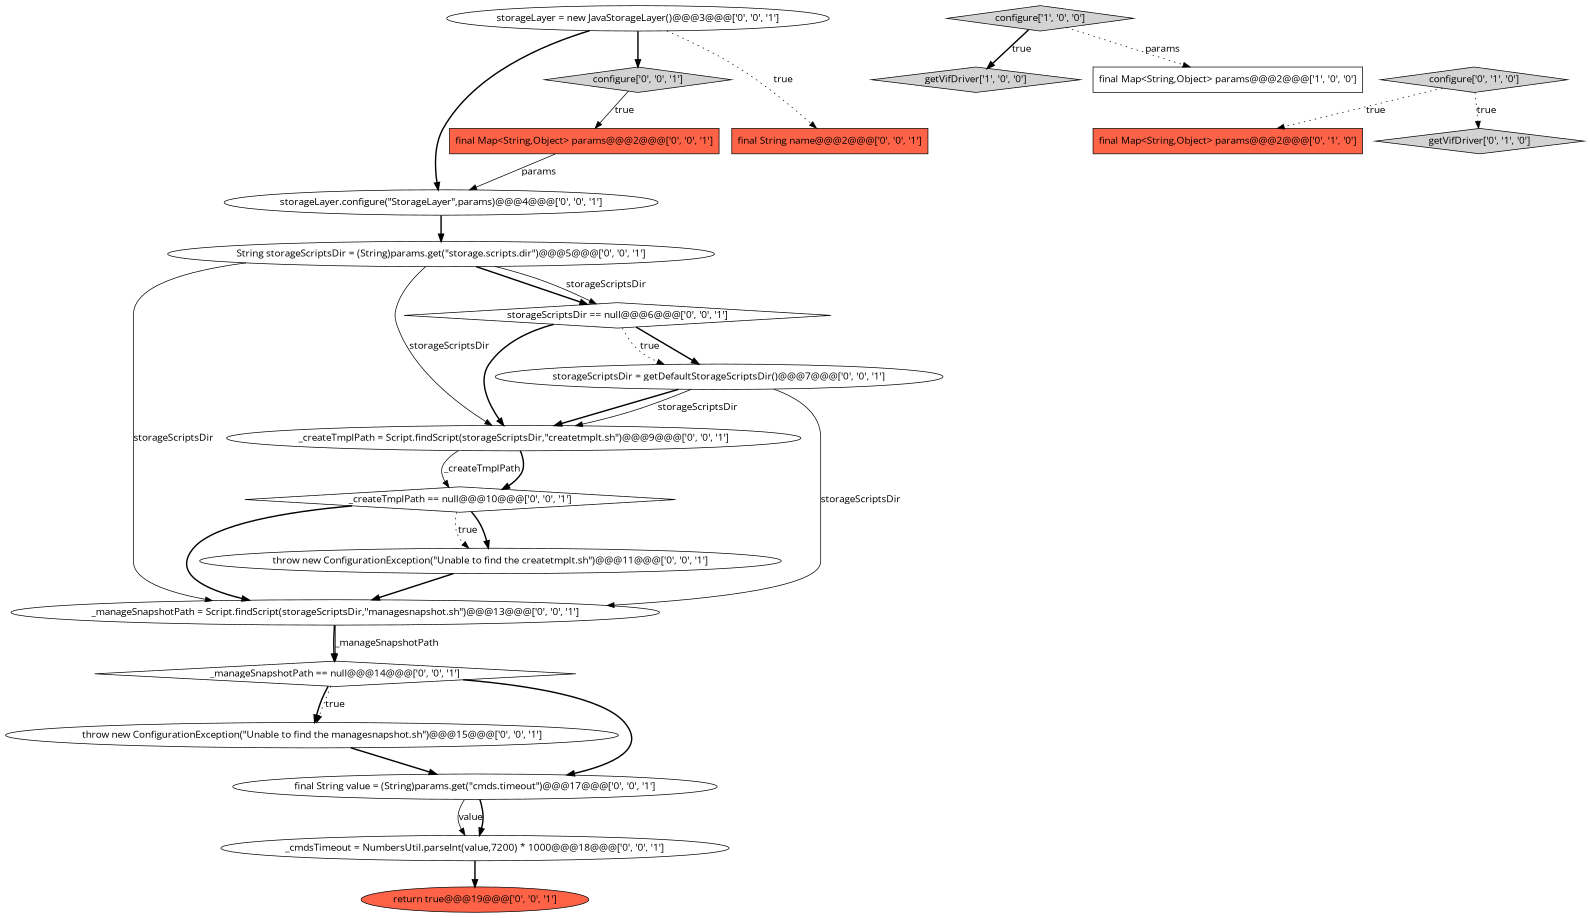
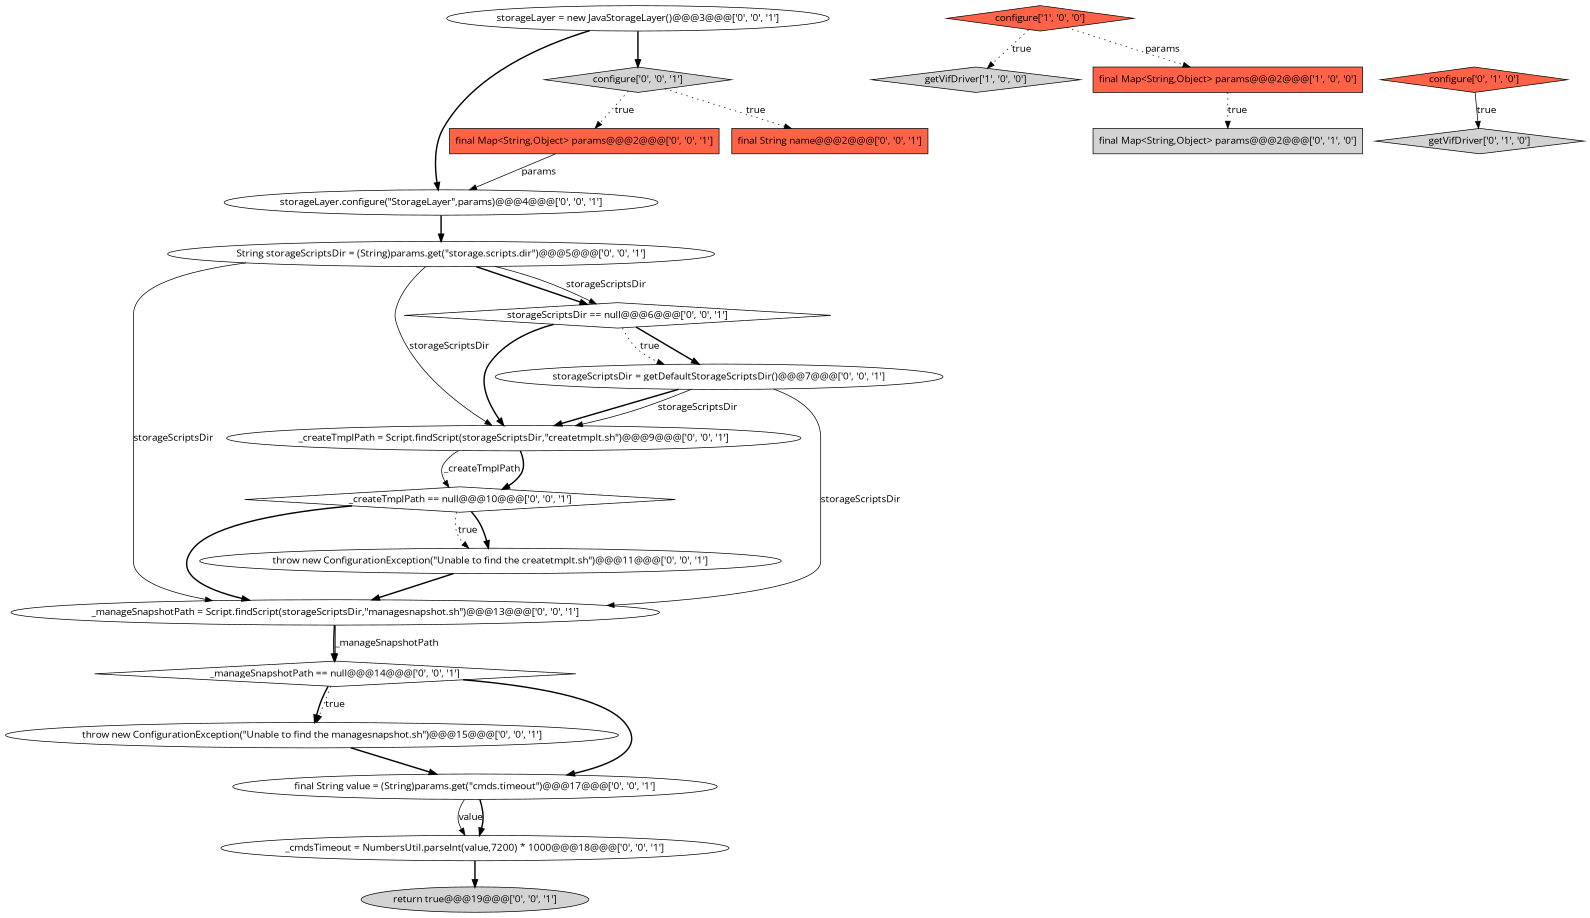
(1040, 18) -> (1040, 18)
(1011, 47) -> (1011, 47)
(743, 71) -> (725, 108)
(1228, 80) -> (1228, 80)
(1474, 80) -> (1474, 80)
(614, 107) -> (614, 107)
(1363, 107) -> (1228, 107)
(1476, 107) -> (1476, 107)
(1228, 141) -> (1228, 141)
(475, 900) -> (475, 900)
